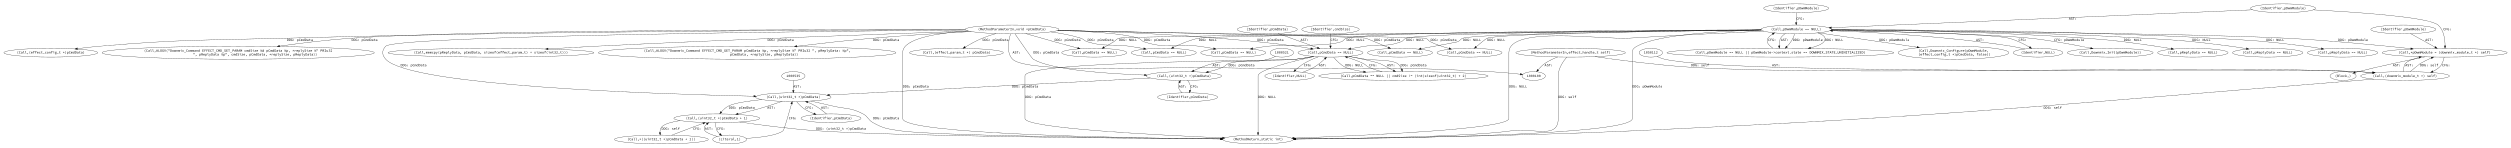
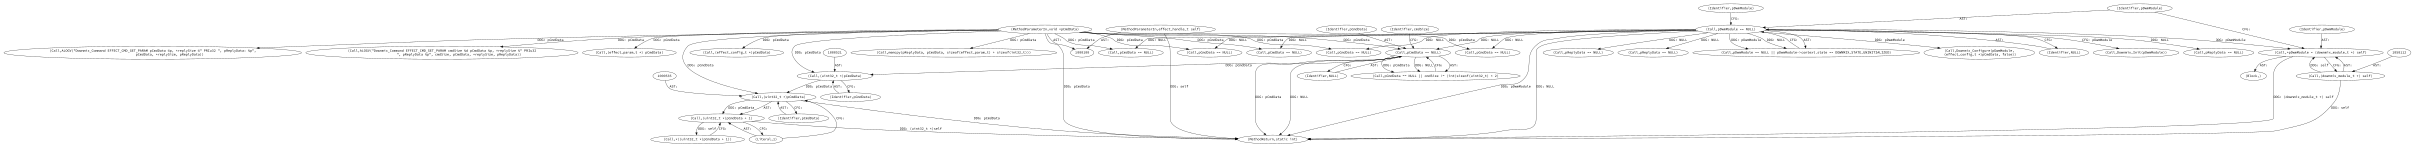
(1886, 71) -> none
(841, 129) -> (921, 129)
none -> (1828, 133)
